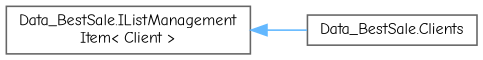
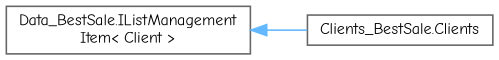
(392, 30) -> (400, 30)
